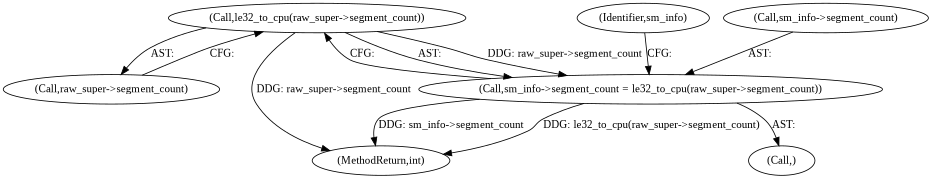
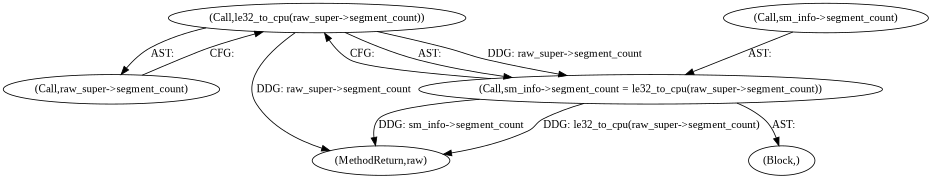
(643, 18) -> none
(381, 161) -> (381, 161)
(782, 161) -> (782, 161)
